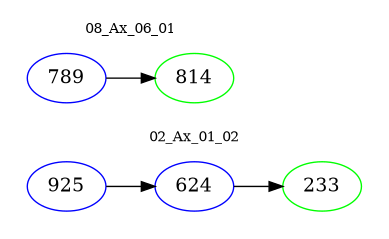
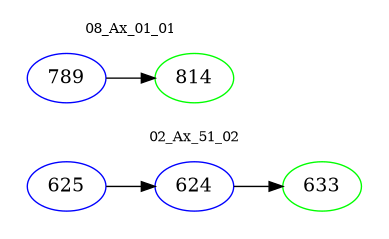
(130, 29) -> (130, 29)
(194, 138) -> (194, 138)
(67, 186) -> (67, 186)
(322, 186) -> (322, 186)
